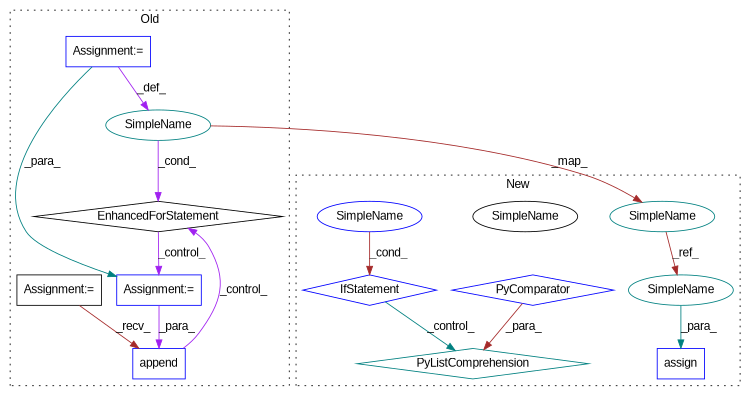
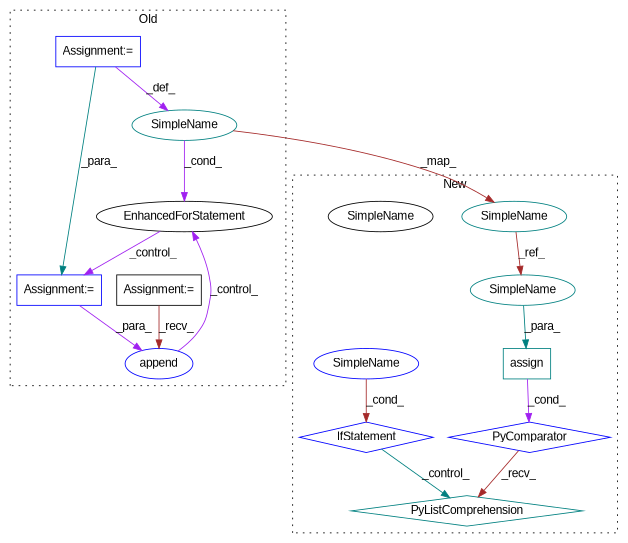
(158, 217) -> (184, 217)
(524, 327) -> (519, 474)
(159, 364) -> (159, 364)
(681, 364) -> (527, 364)
none -> (528, 396)
